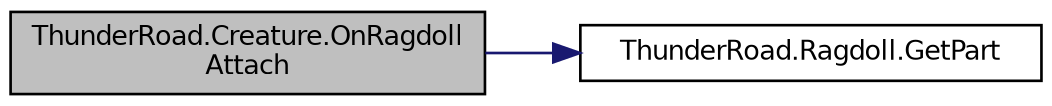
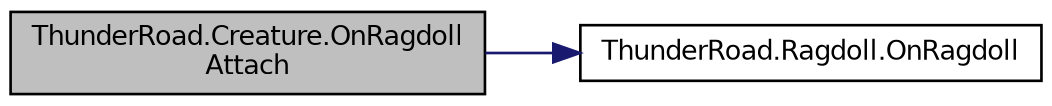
(811, 53) -> (811, 53)
